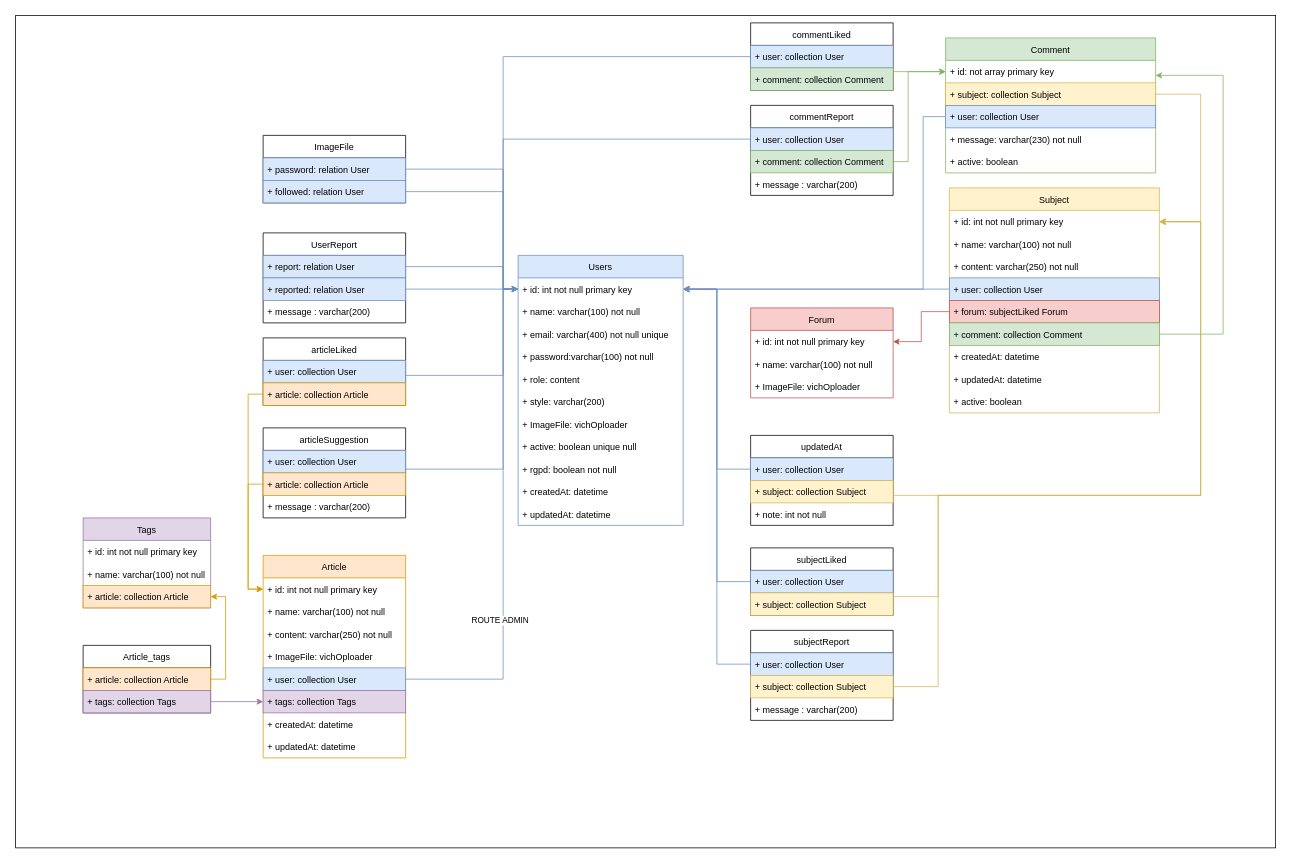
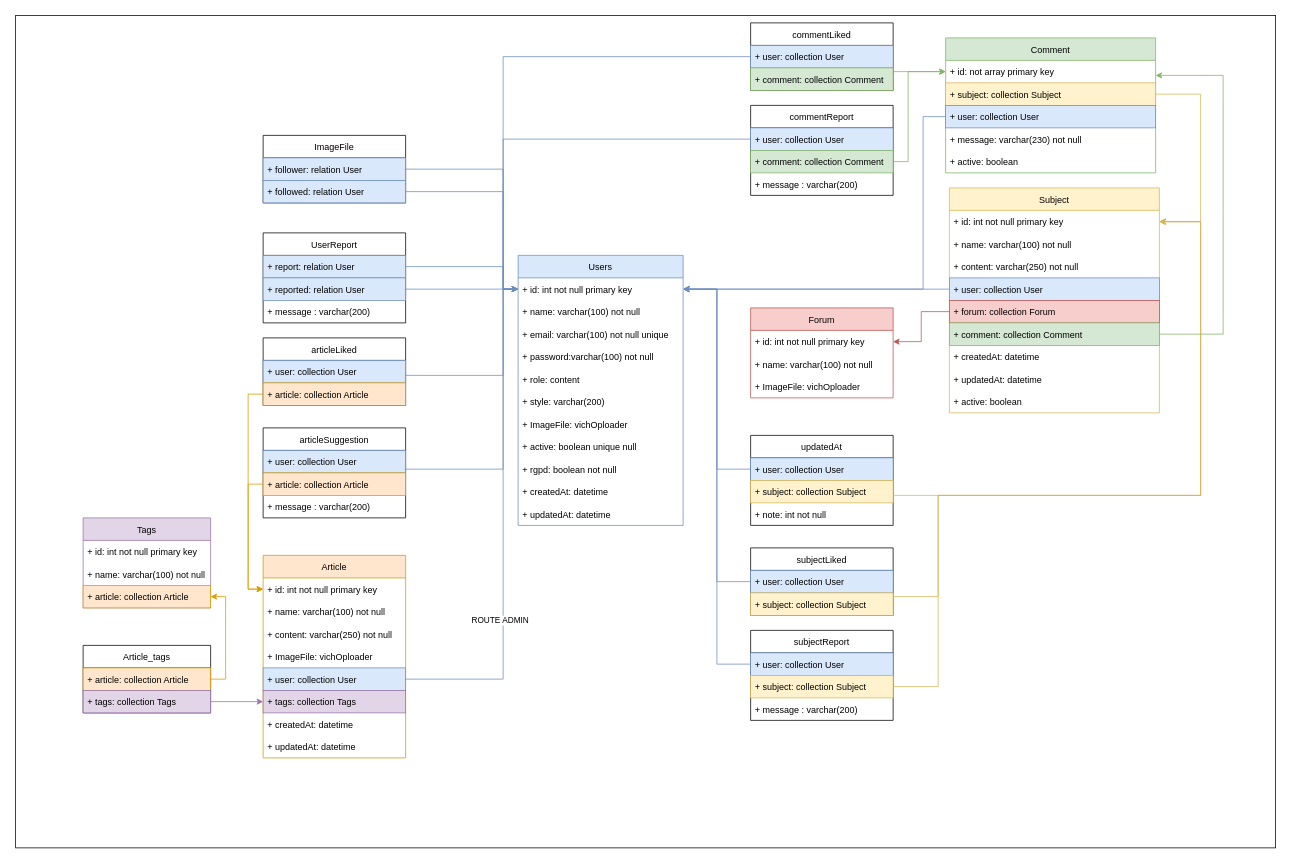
(323, 170) -> (321, 170)
(1015, 312) -> (1008, 312)
(602, 335) -> (602, 335)
